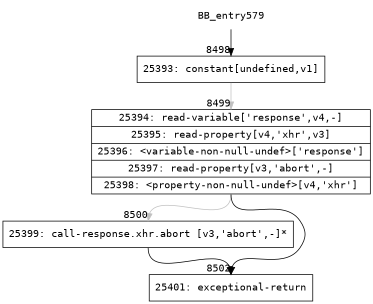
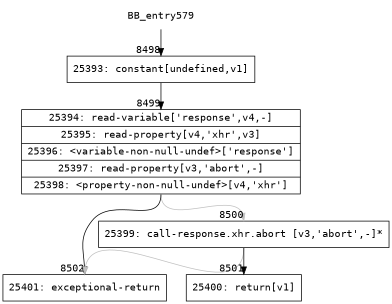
(231, 92) -> (161, 92)
(186, 262) -> (168, 262)
none -> (244, 288)
